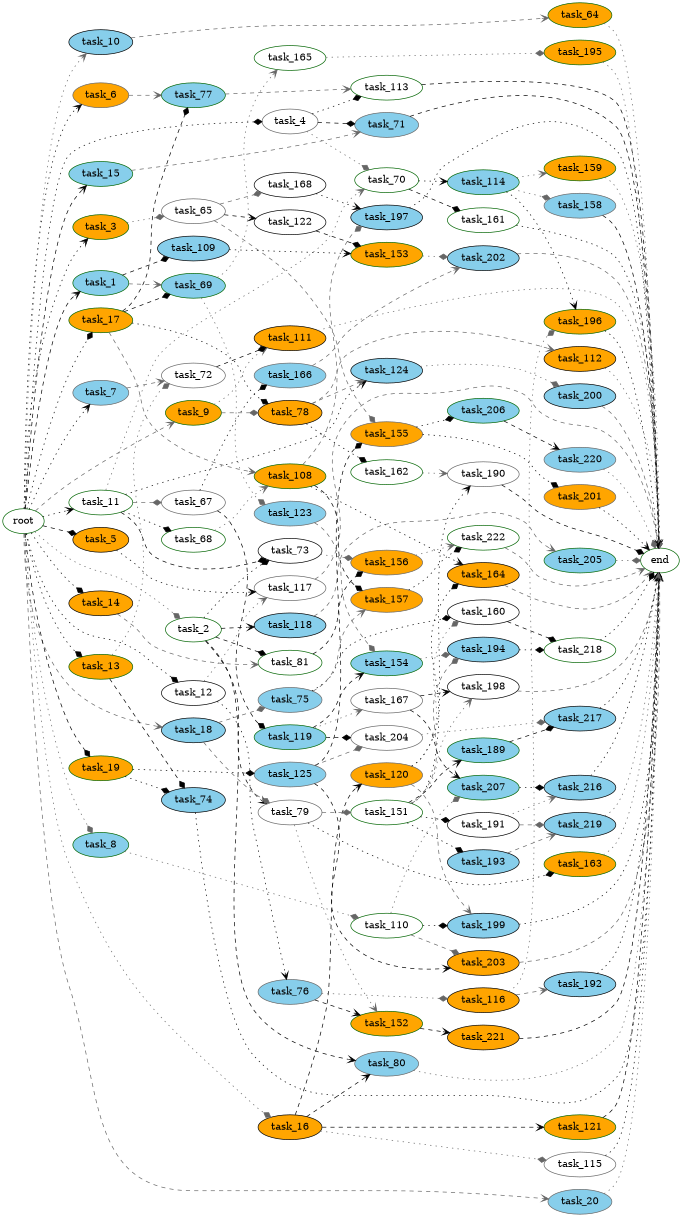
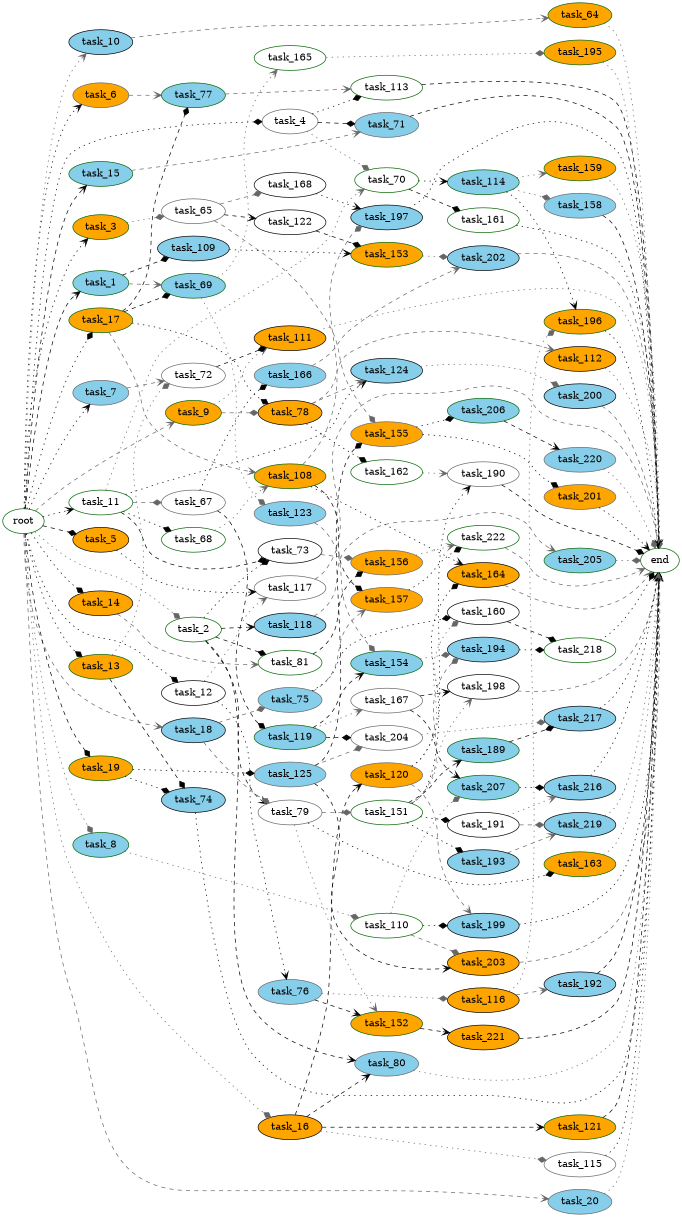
(328, 555) -> (328, 555)
(648, 783) -> (648, 783)
